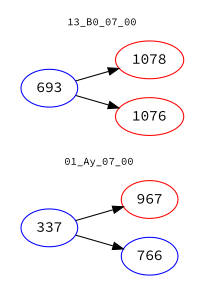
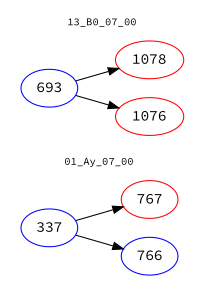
(150, 199) -> (150, 199)
